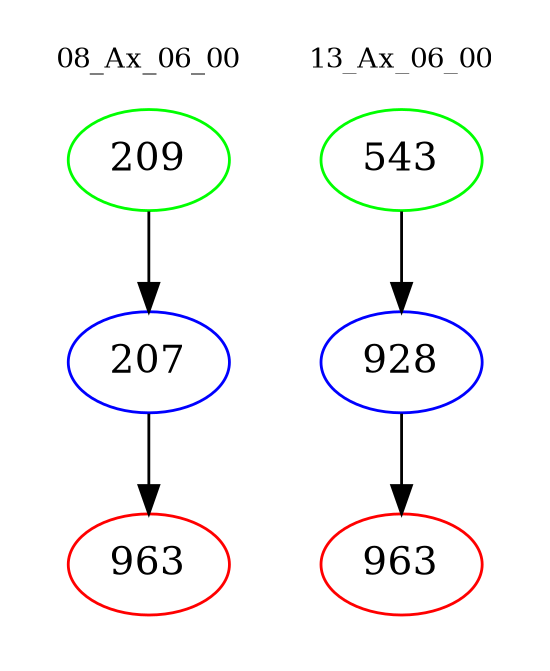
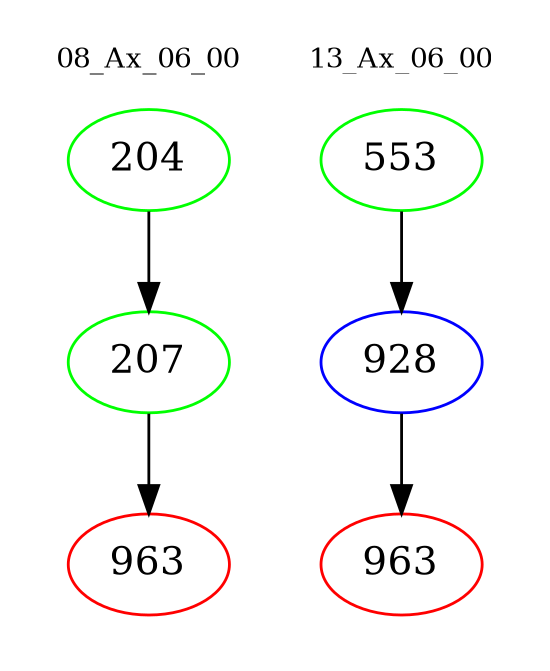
(149, 160) -> (149, 160)
(402, 160) -> (402, 160)
(149, 362) -> (149, 362)
